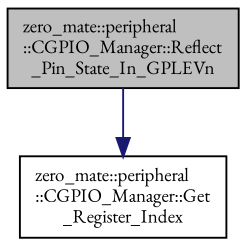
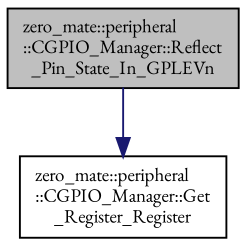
(123, 197) -> (123, 197)
